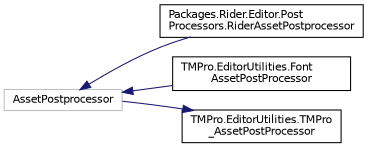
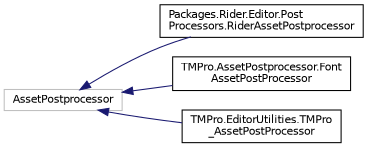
(262, 74) -> (262, 74)
(153, 105) -> (145, 118)
